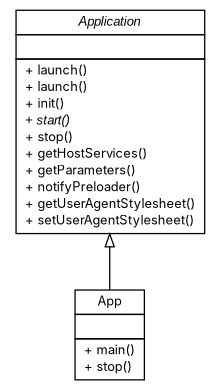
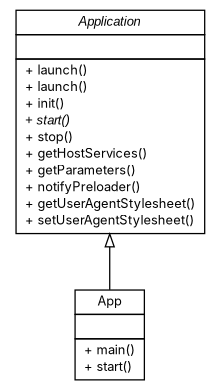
(108, 367) -> (108, 367)
